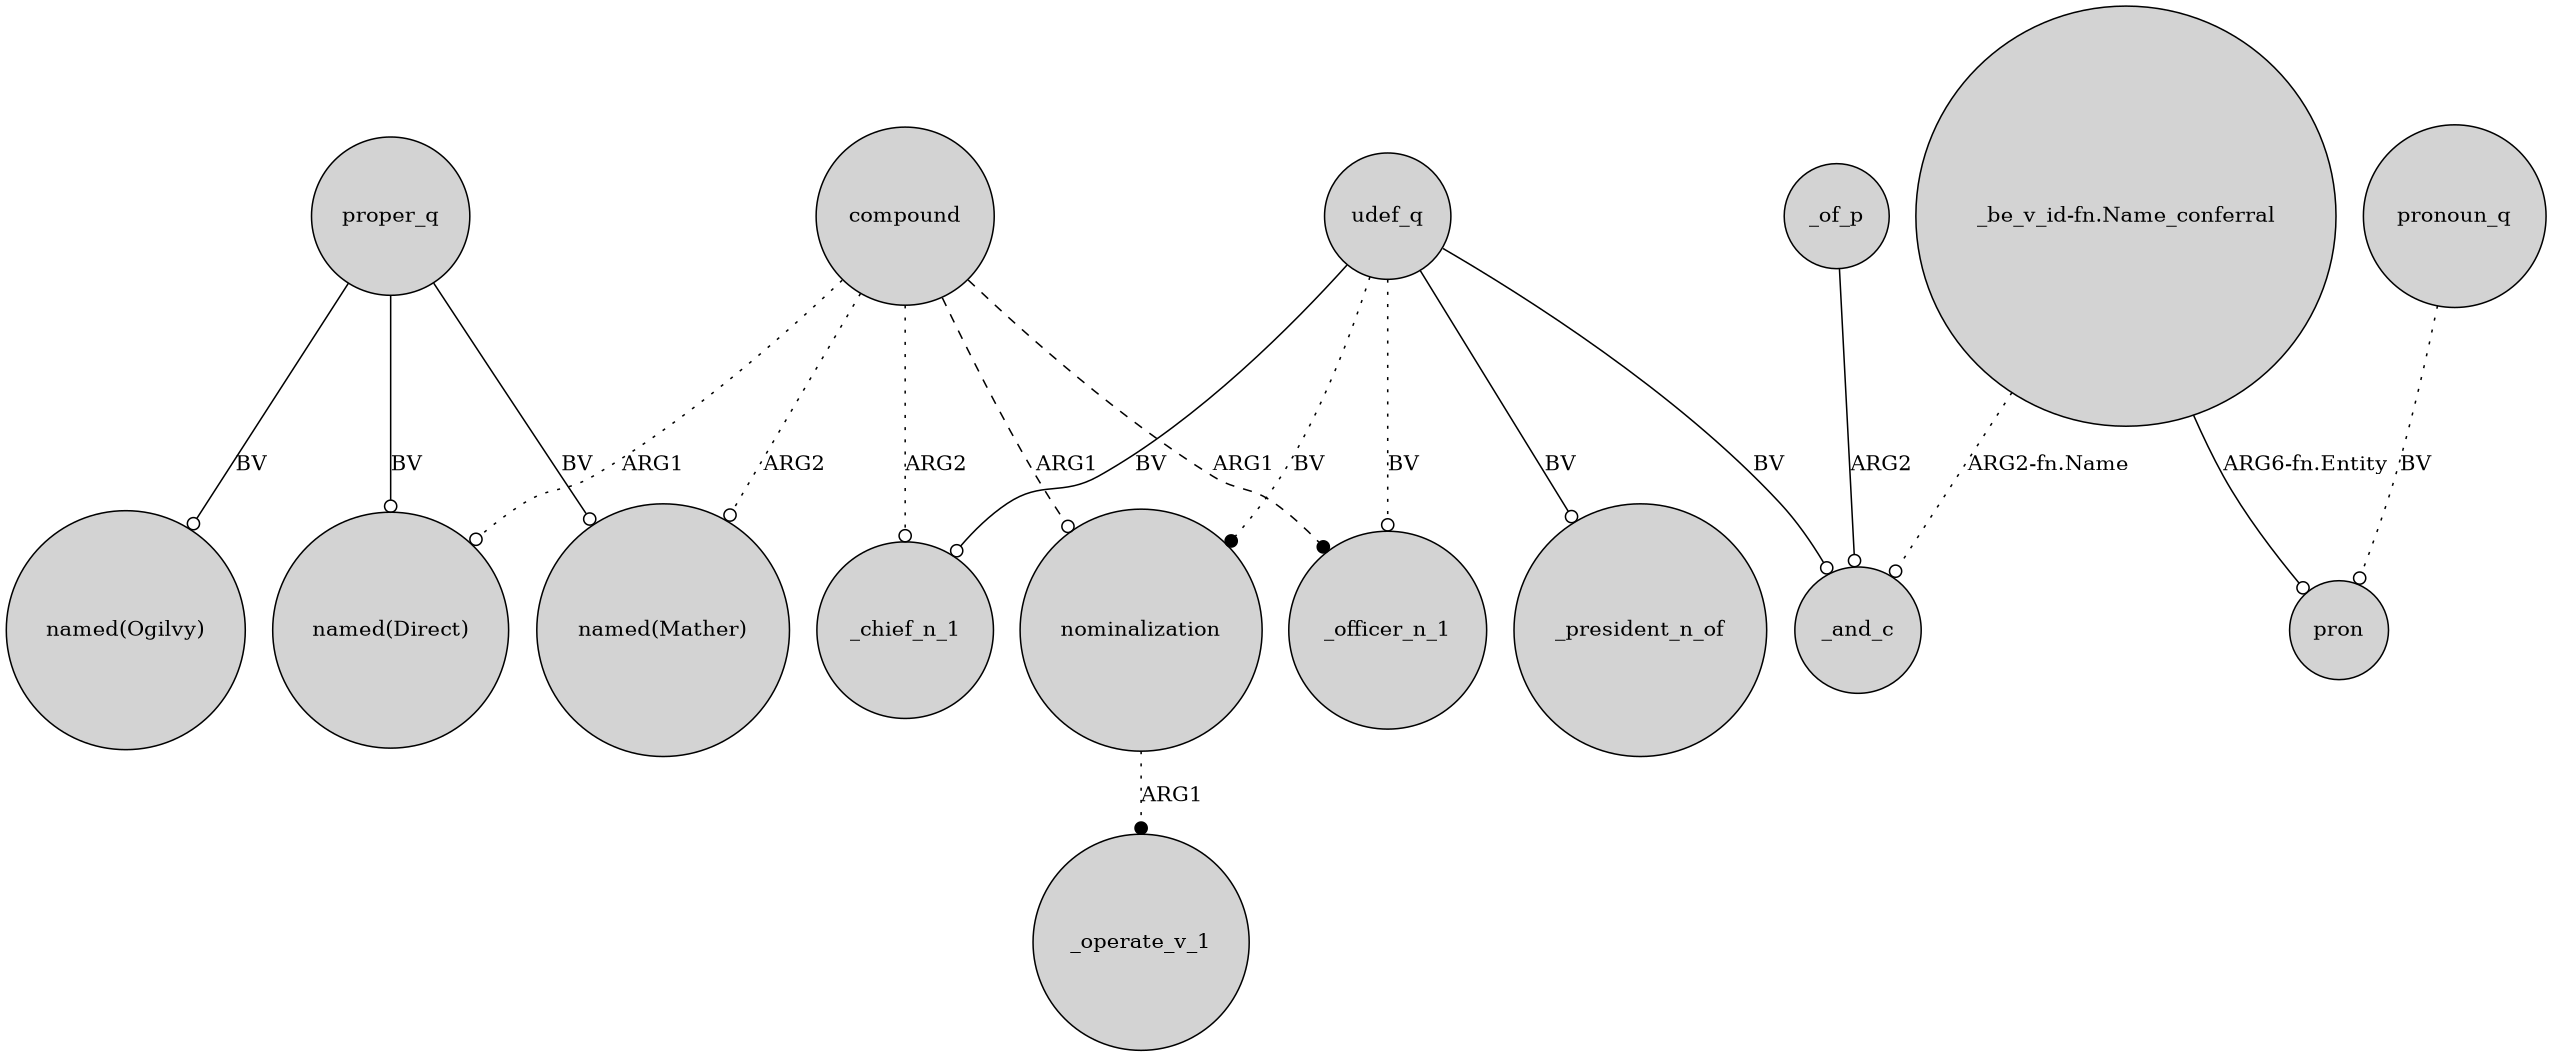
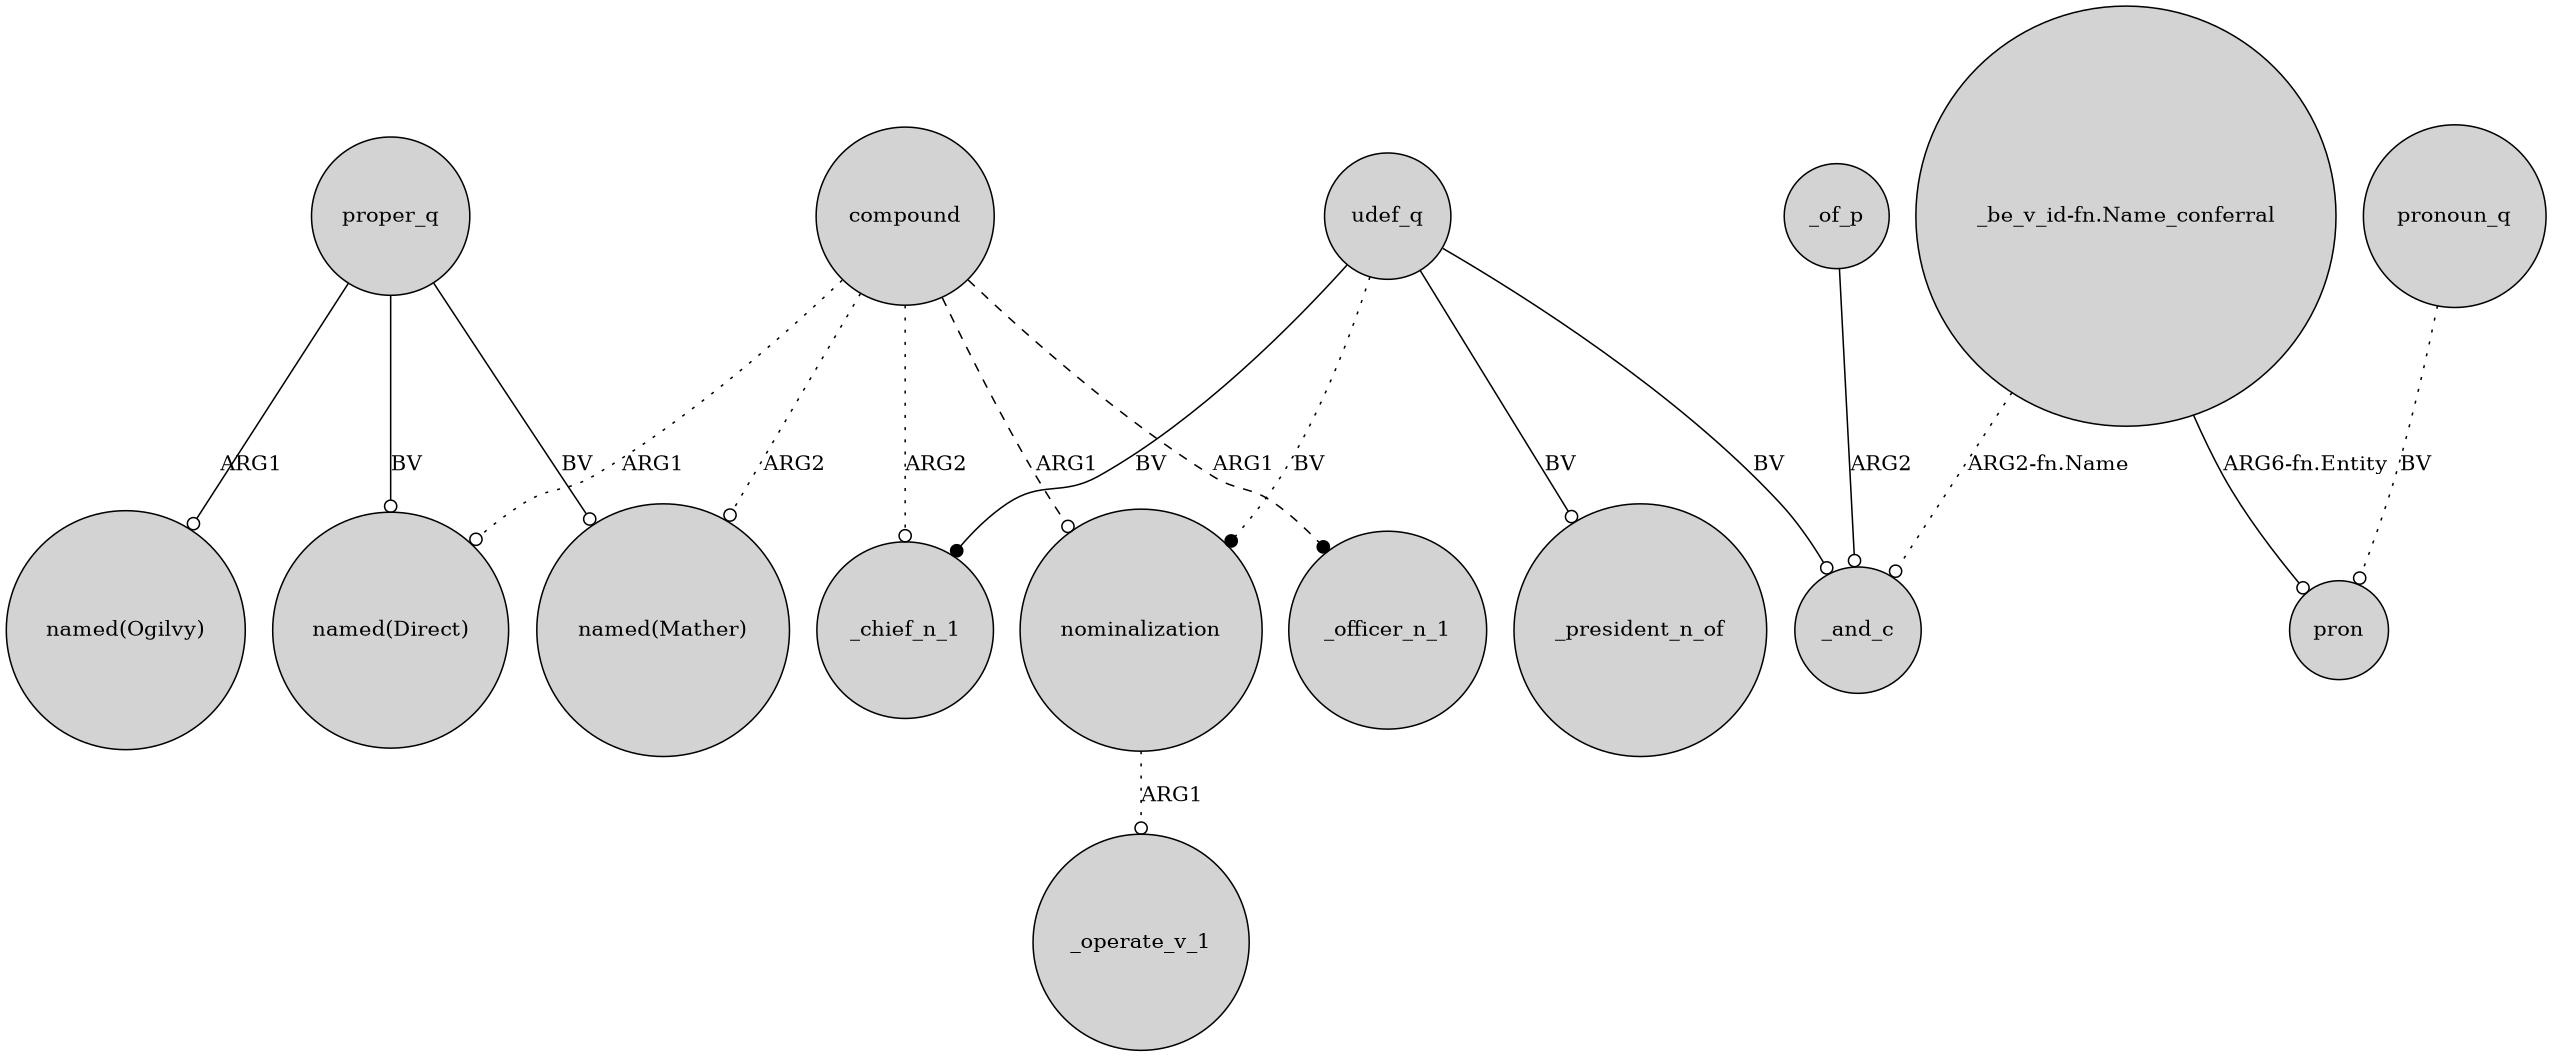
(1388, 399) -> none
(1169, 430) -> (1169, 430)
(251, 465) -> (251, 465)
(1141, 786) -> (1141, 786)
